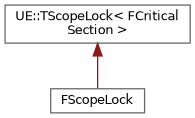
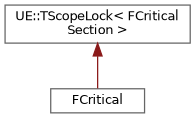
(98, 101) -> (98, 101)
